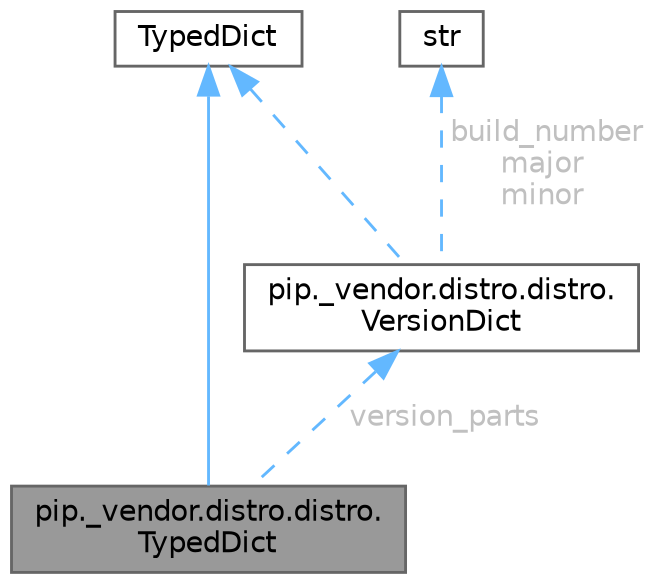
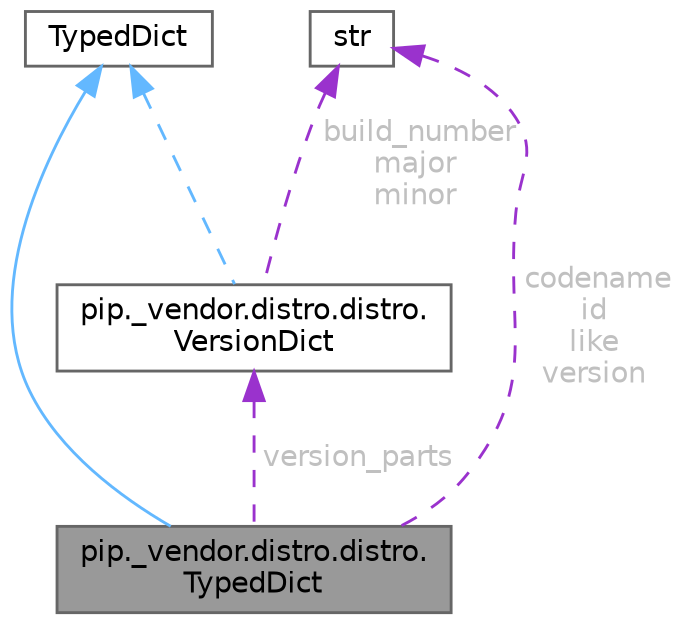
(442, 180) -> (291, 187)
none -> (514, 286)
(314, 429) -> (254, 463)
